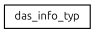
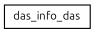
(47, 17) -> (47, 17)
